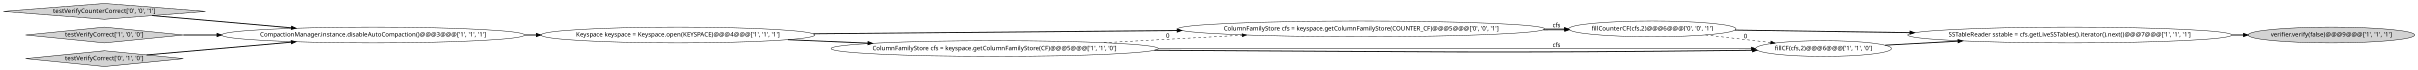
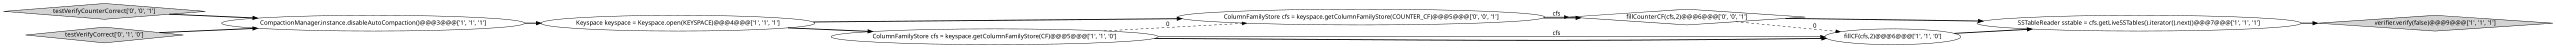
(1652, 29) -> (1687, 17)
(104, 35) -> none
(2331, 35) -> (2435, 23)
